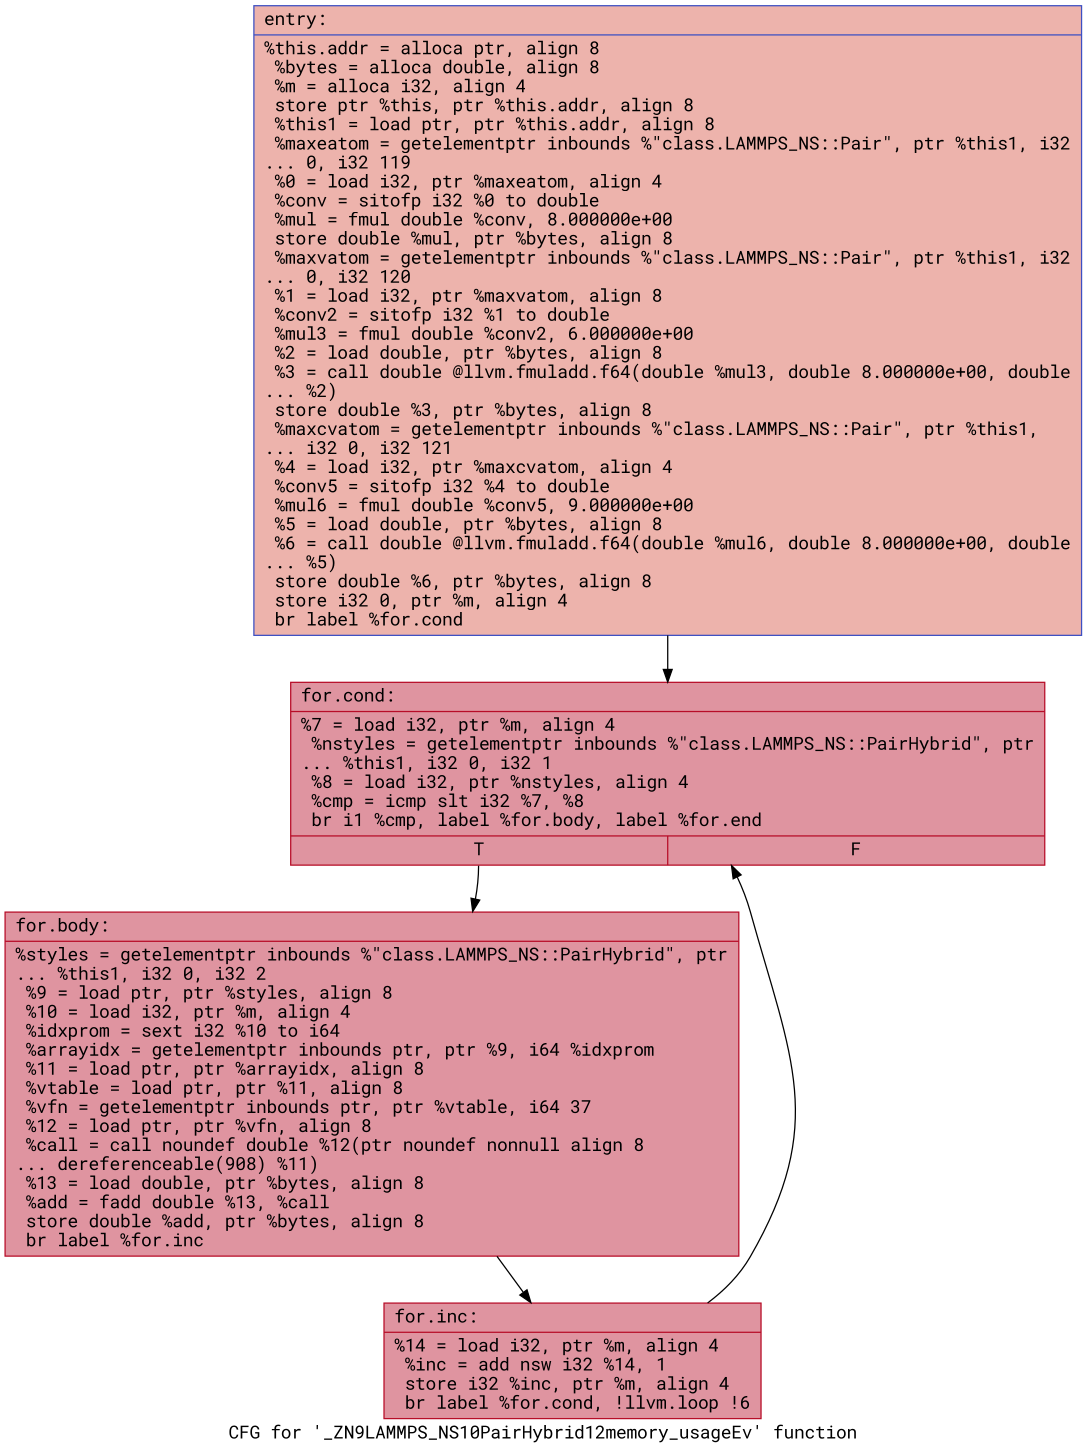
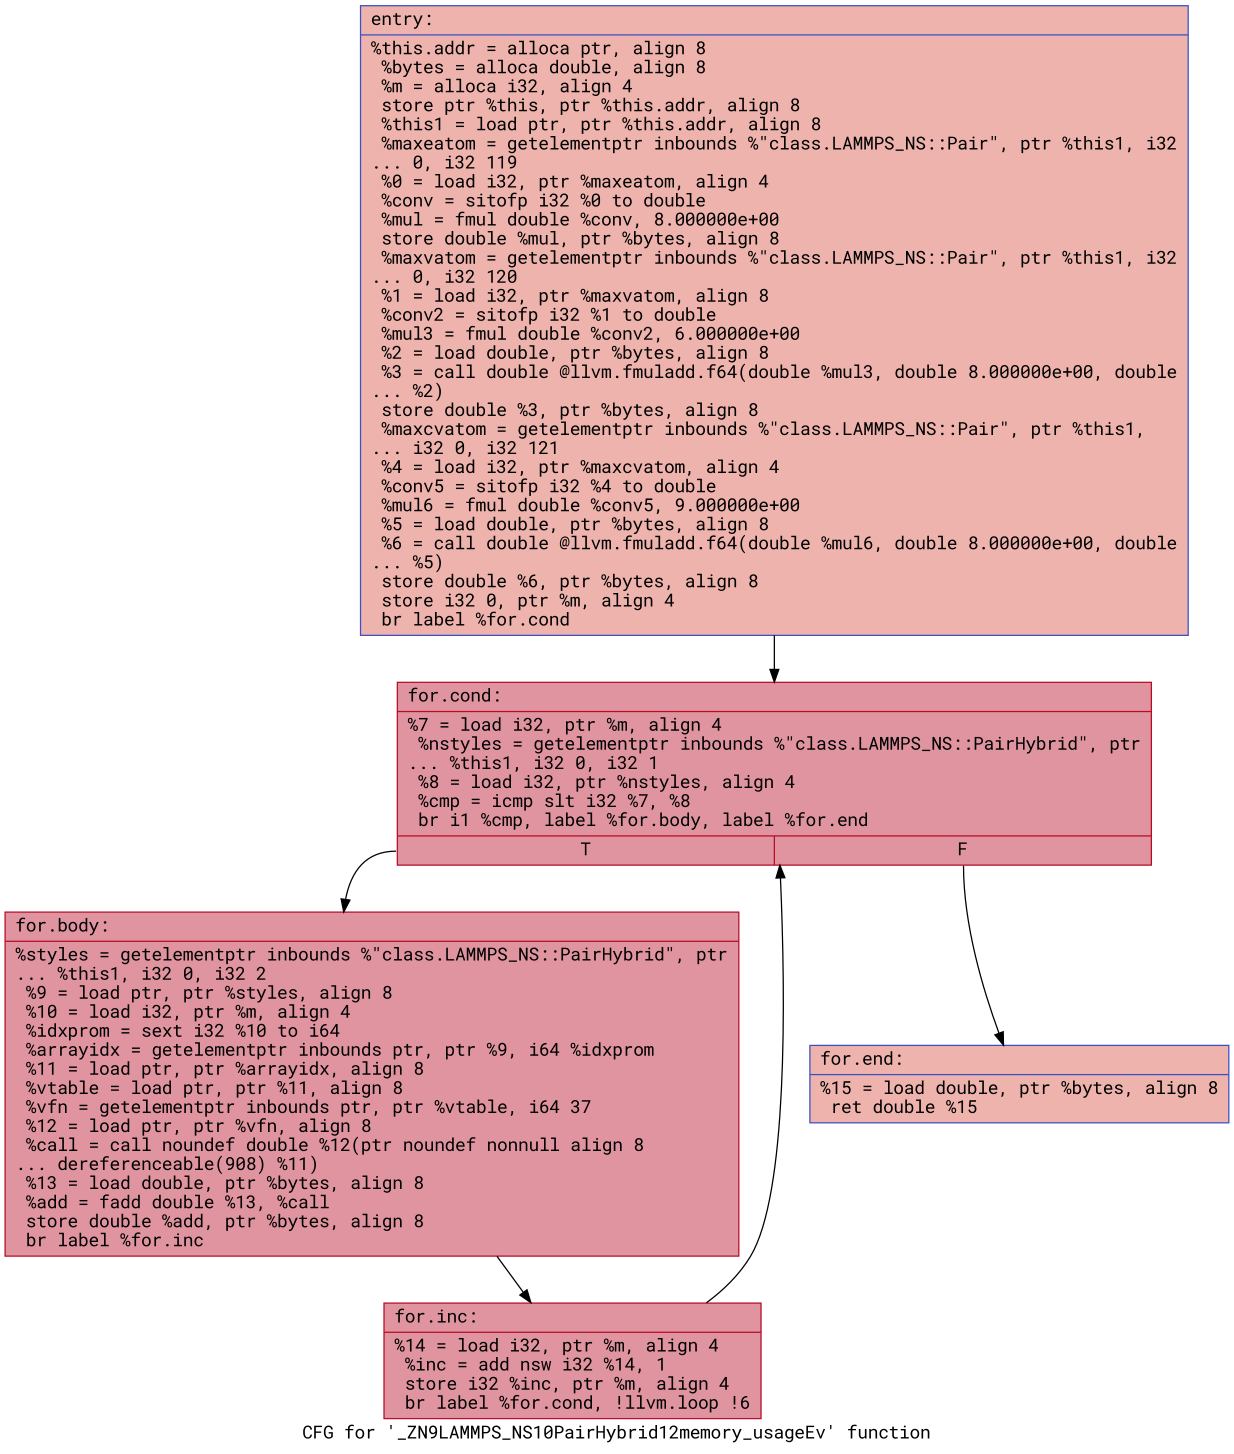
none -> (1019, 1084)
